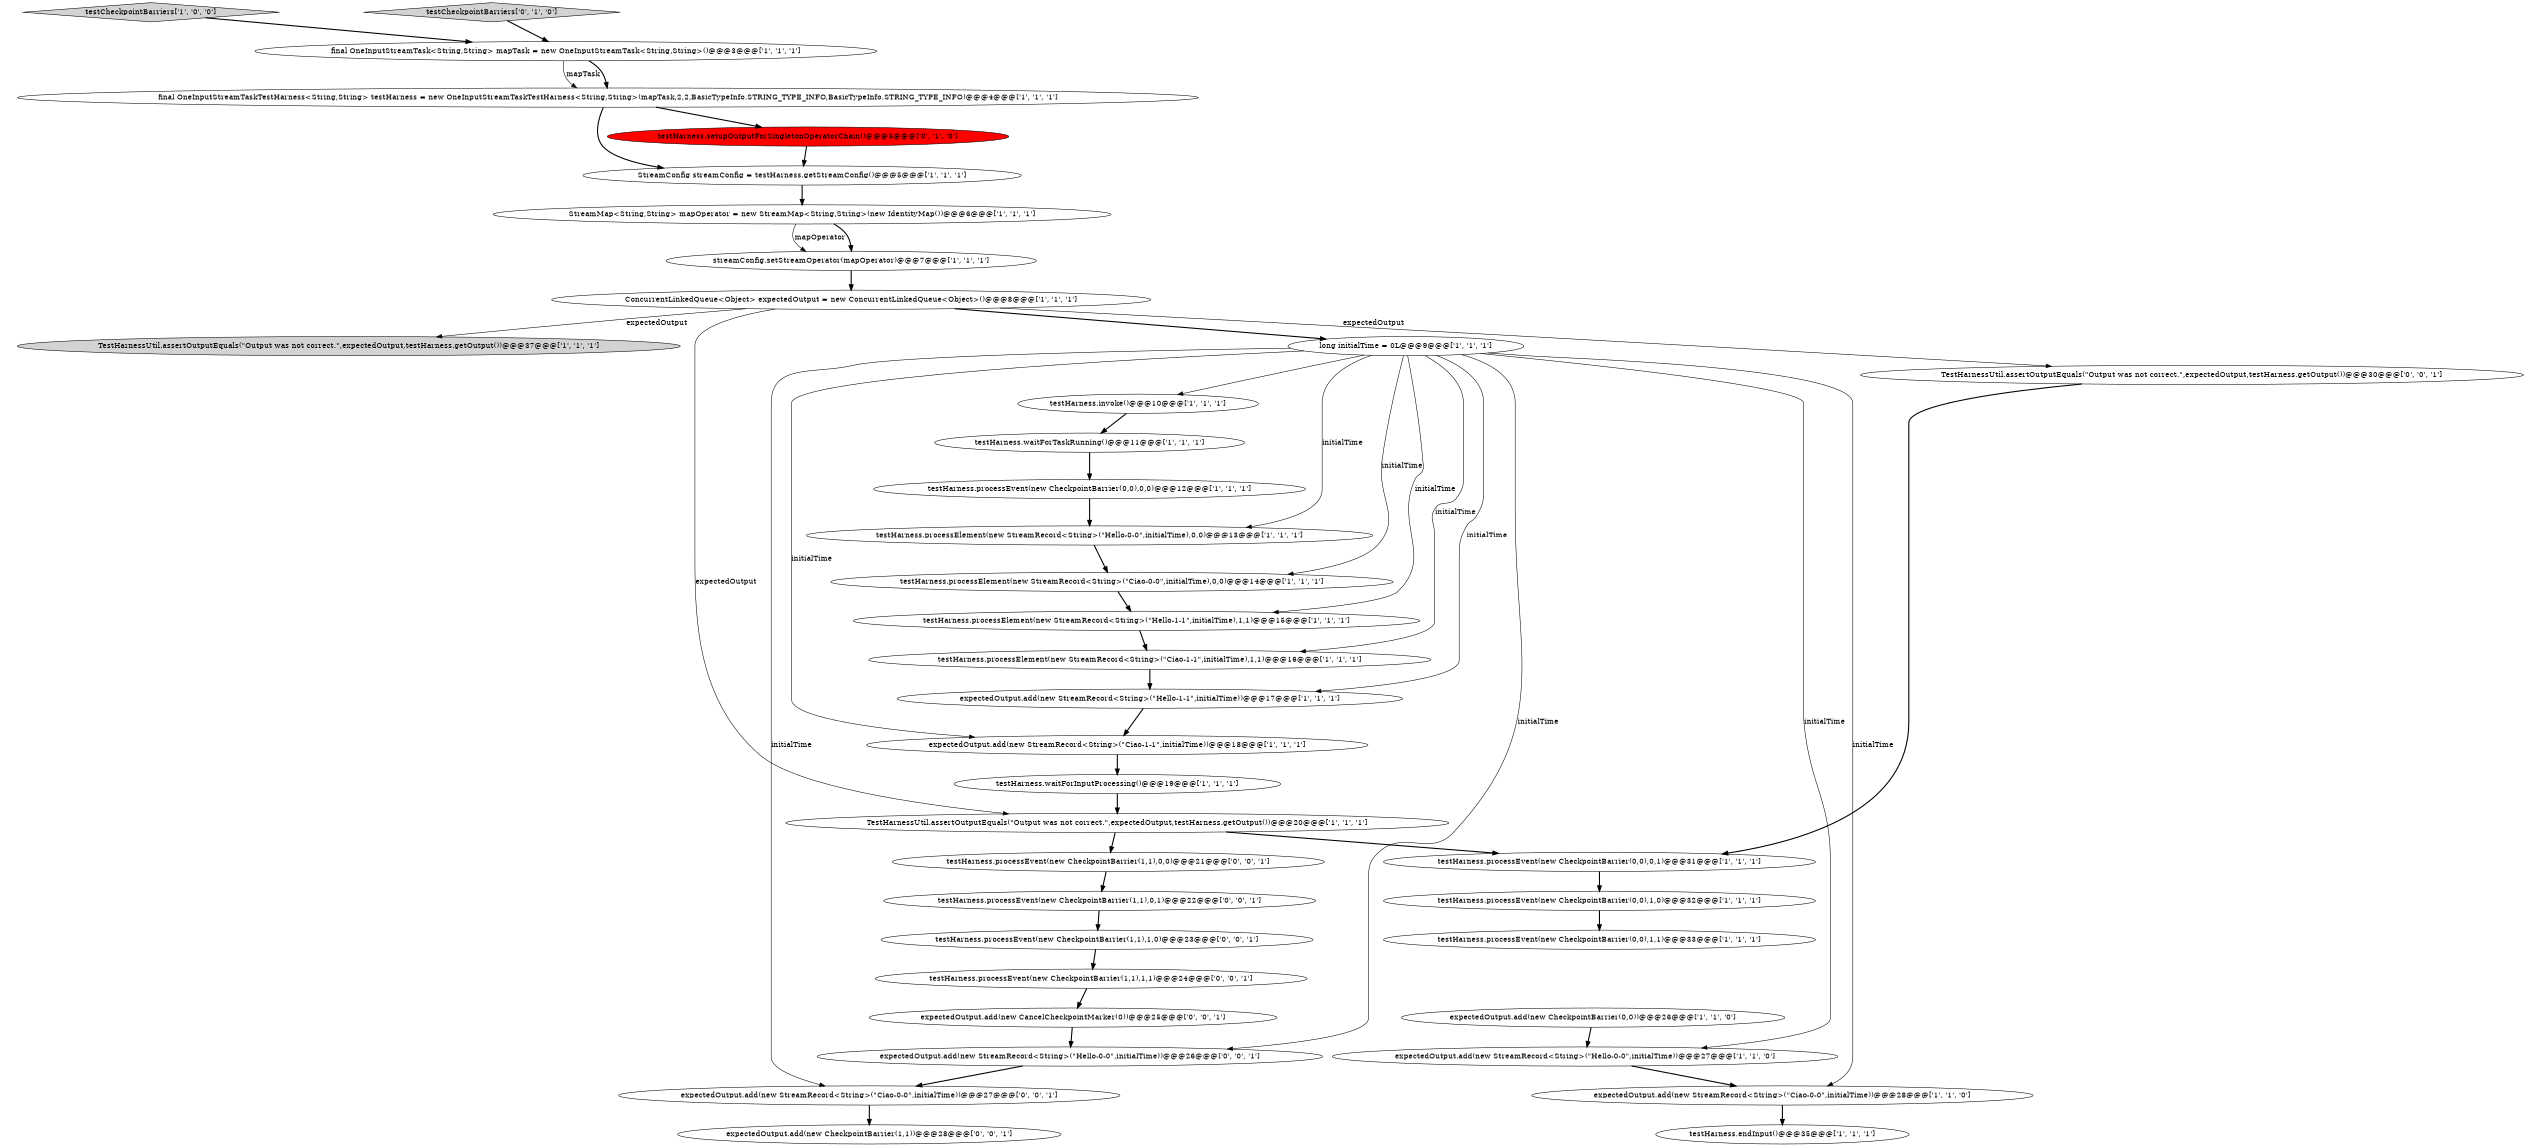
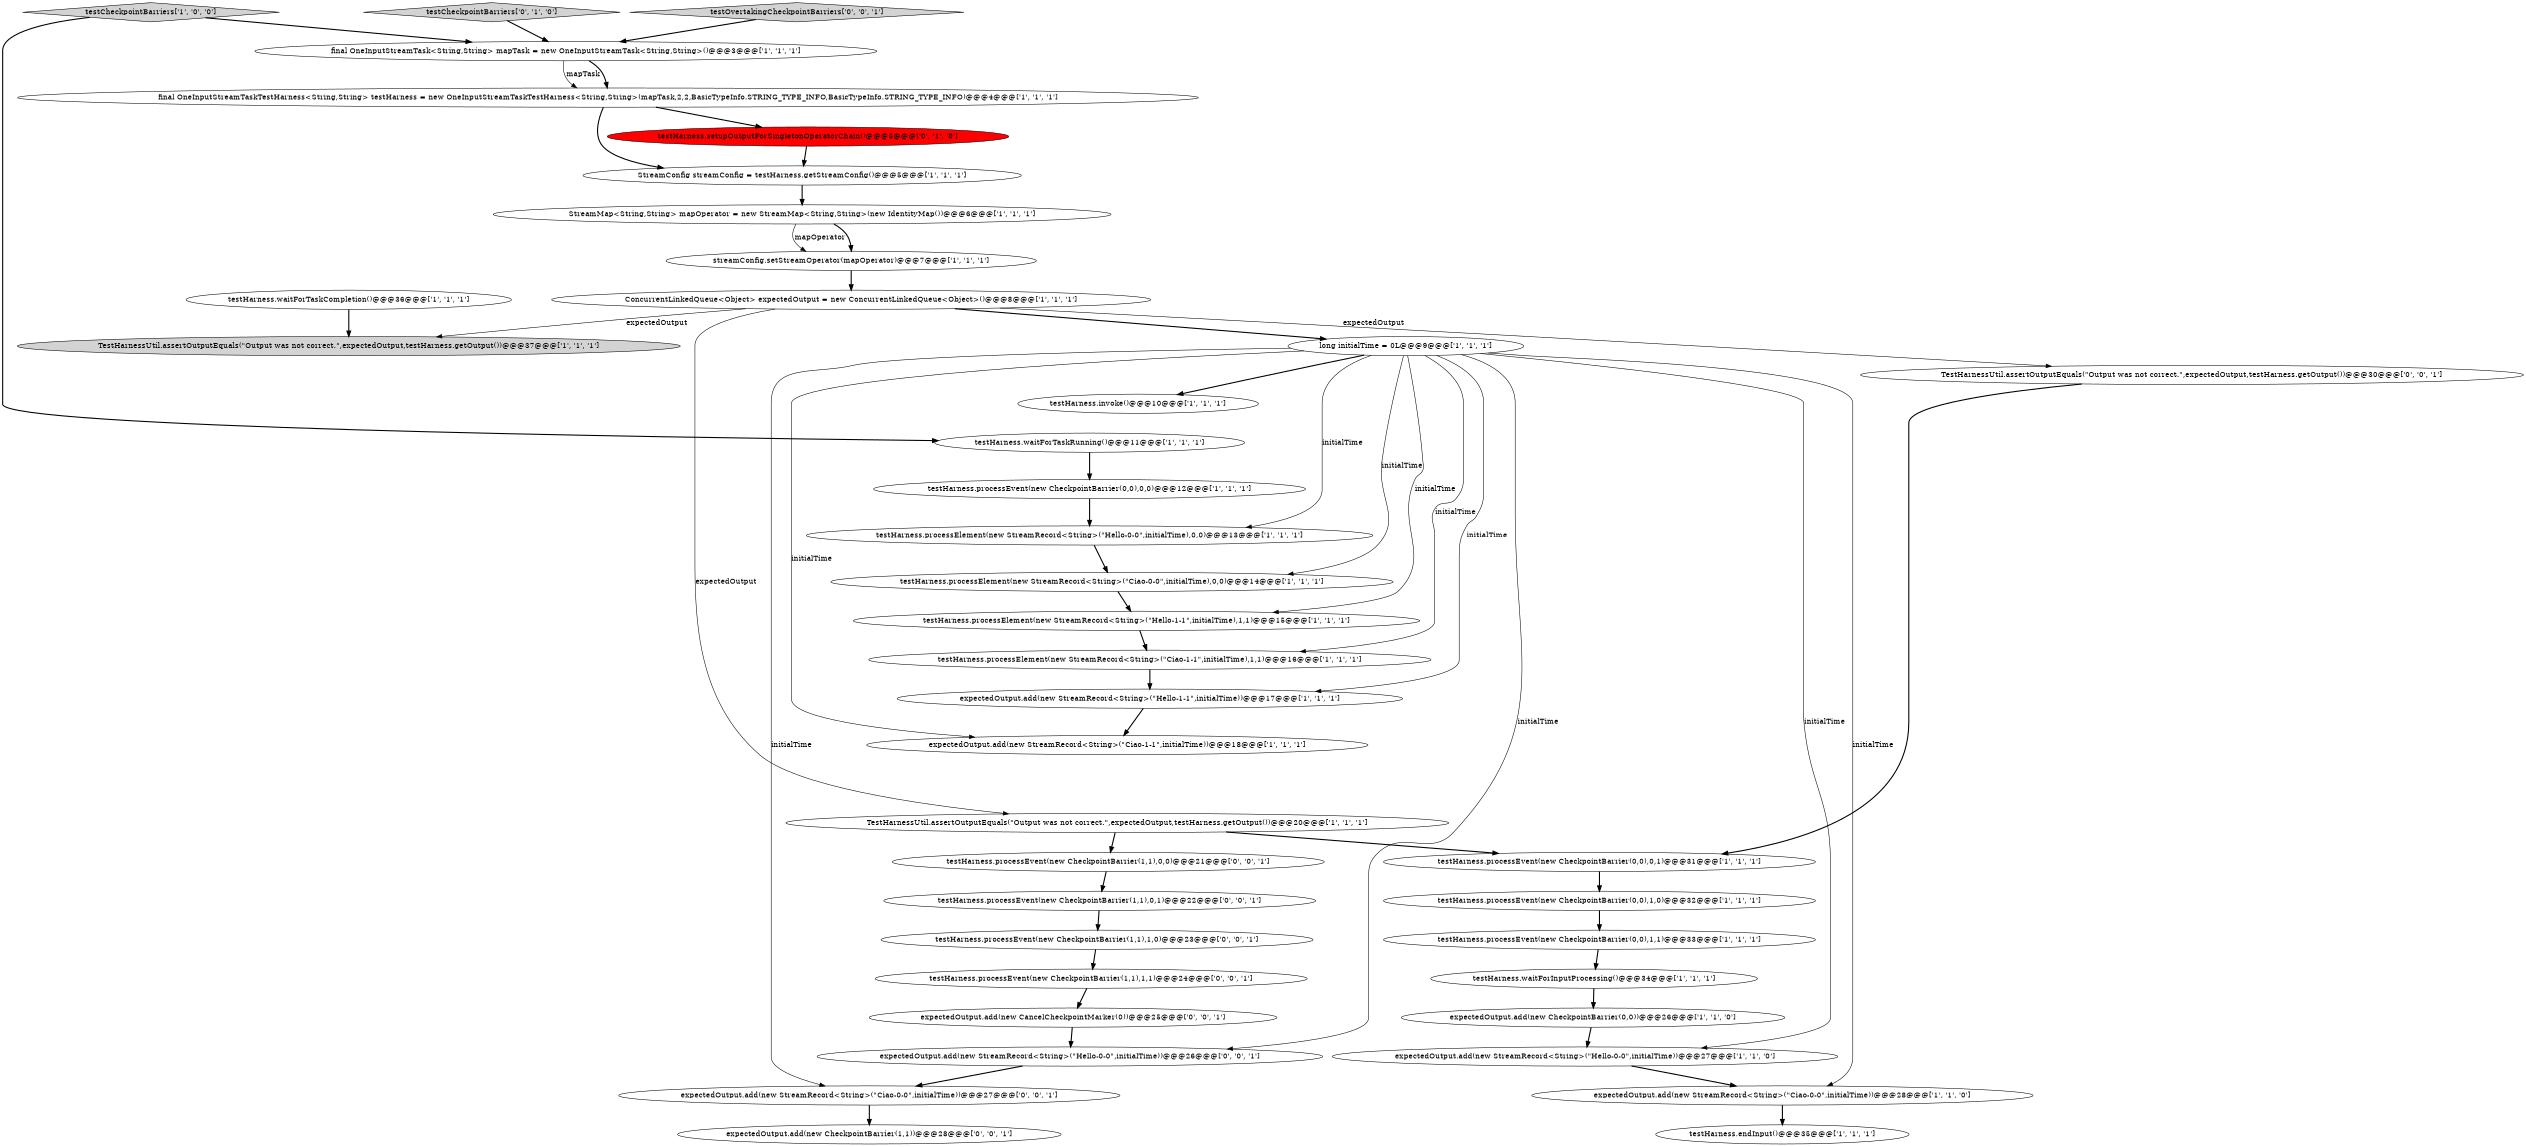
none -> (797, 12)
none -> (349, 300)
(1273, 374) -> (1273, 374)
(1116, 422) -> (241, 426)
(1117, 784) -> none
none -> (1594, 979)
